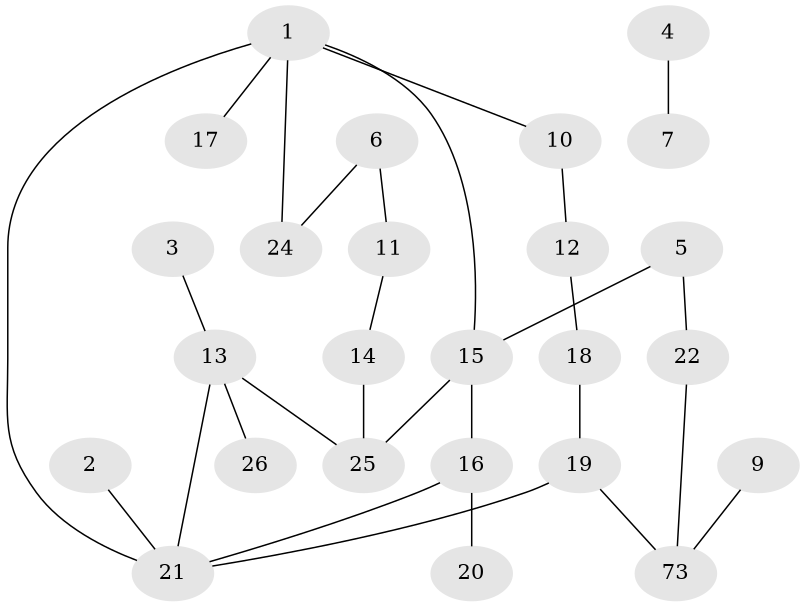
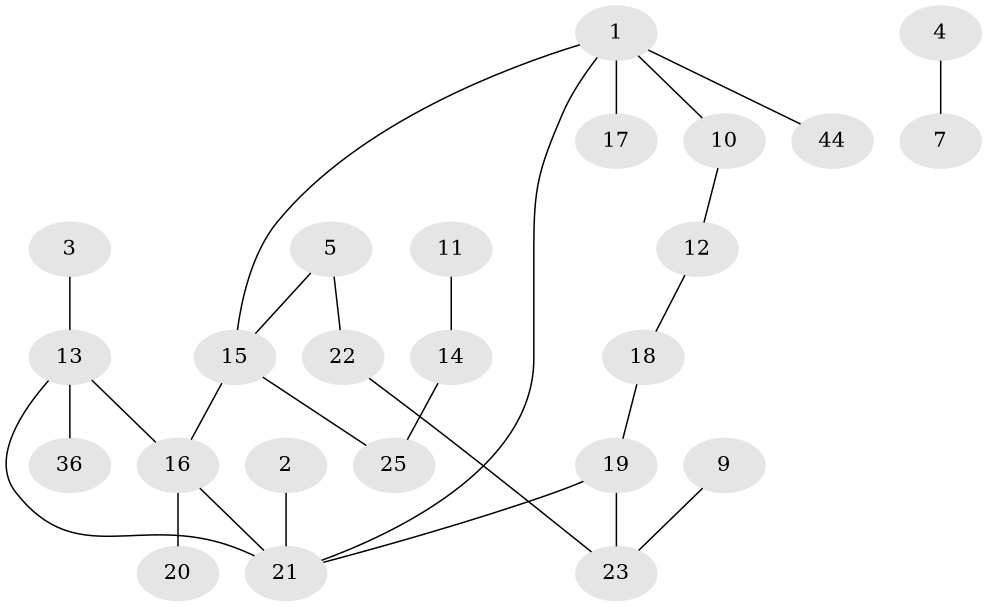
(377, 141) -> none
(281, 249) -> (833, 141)
(289, 411) -> (124, 411)
(256, 465) -> (70, 465)
(676, 574) -> (616, 574)
